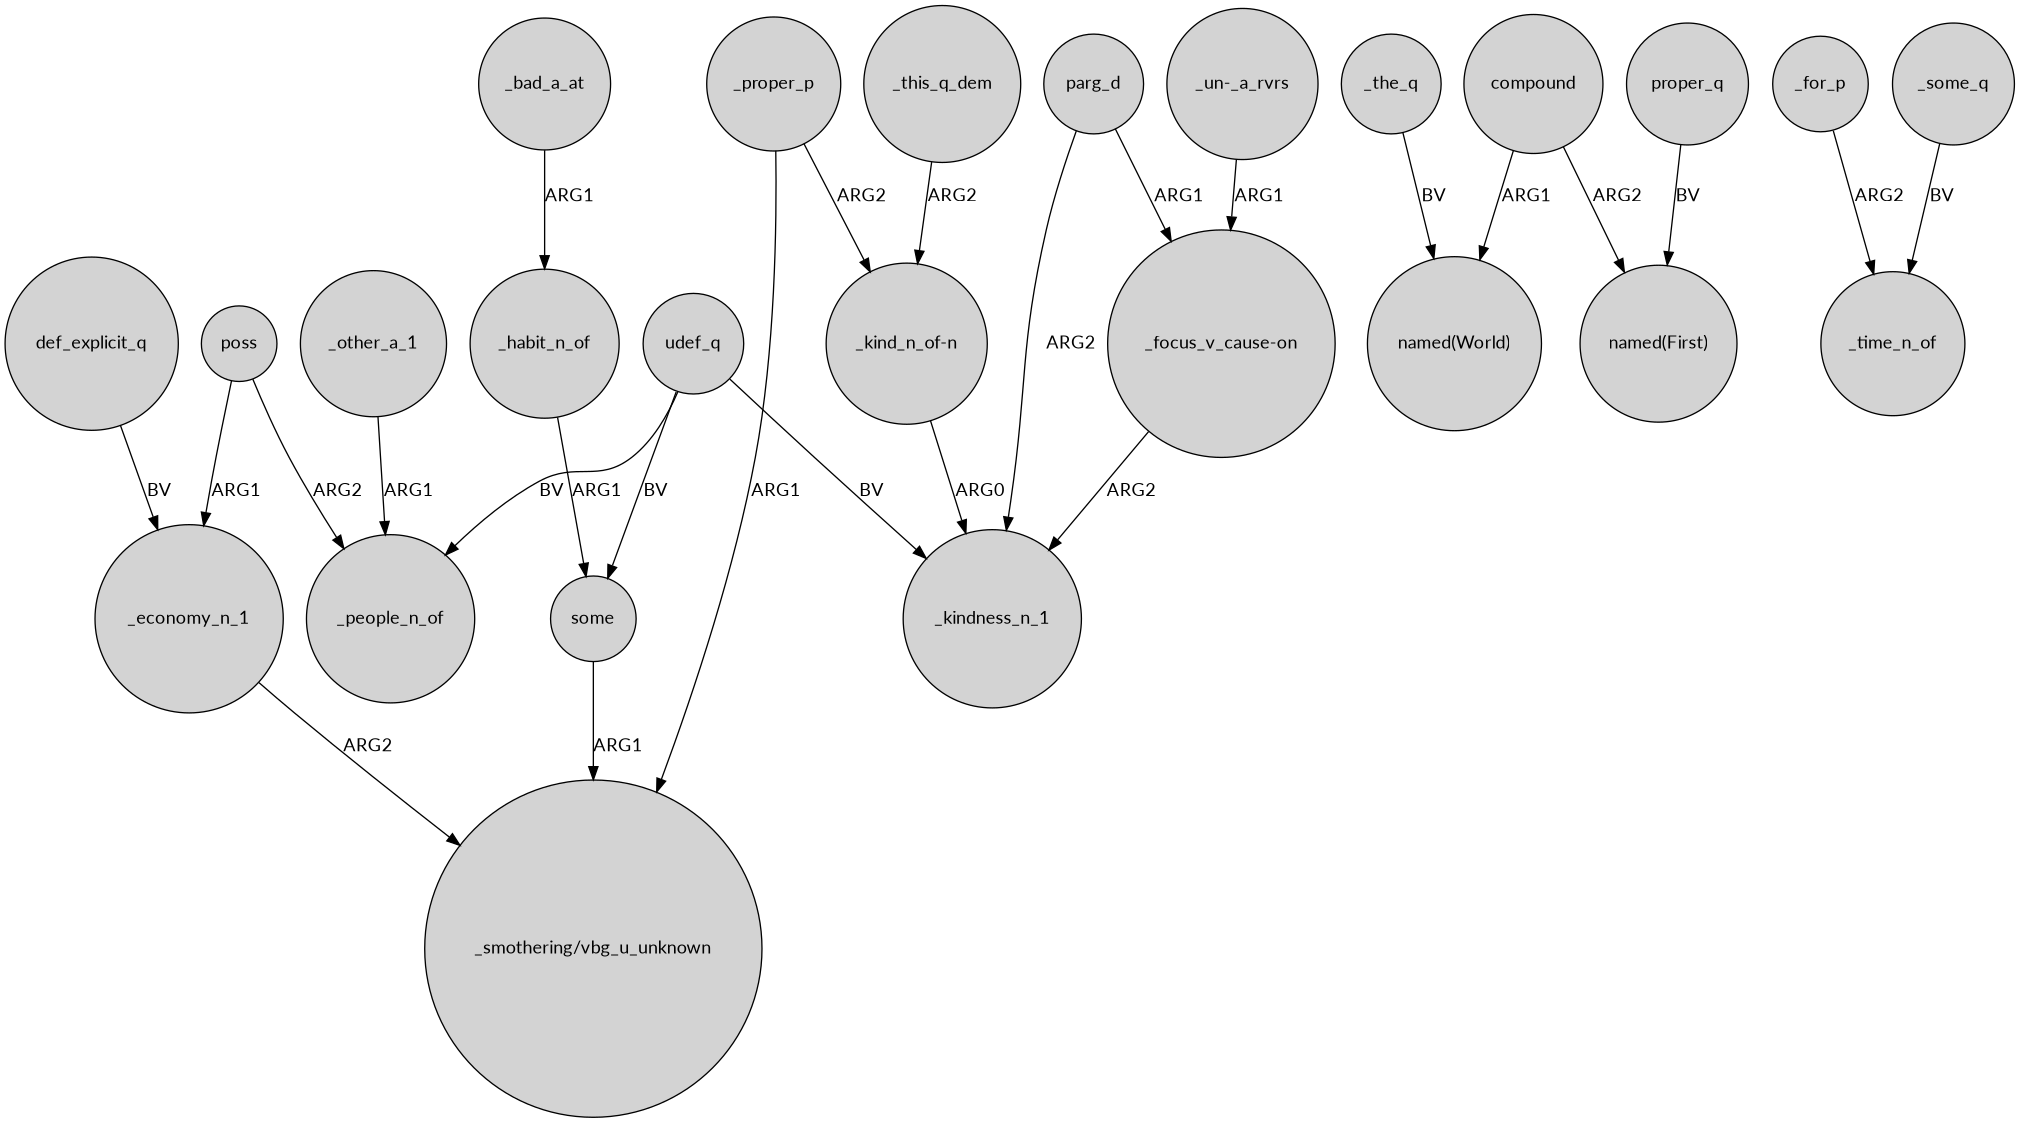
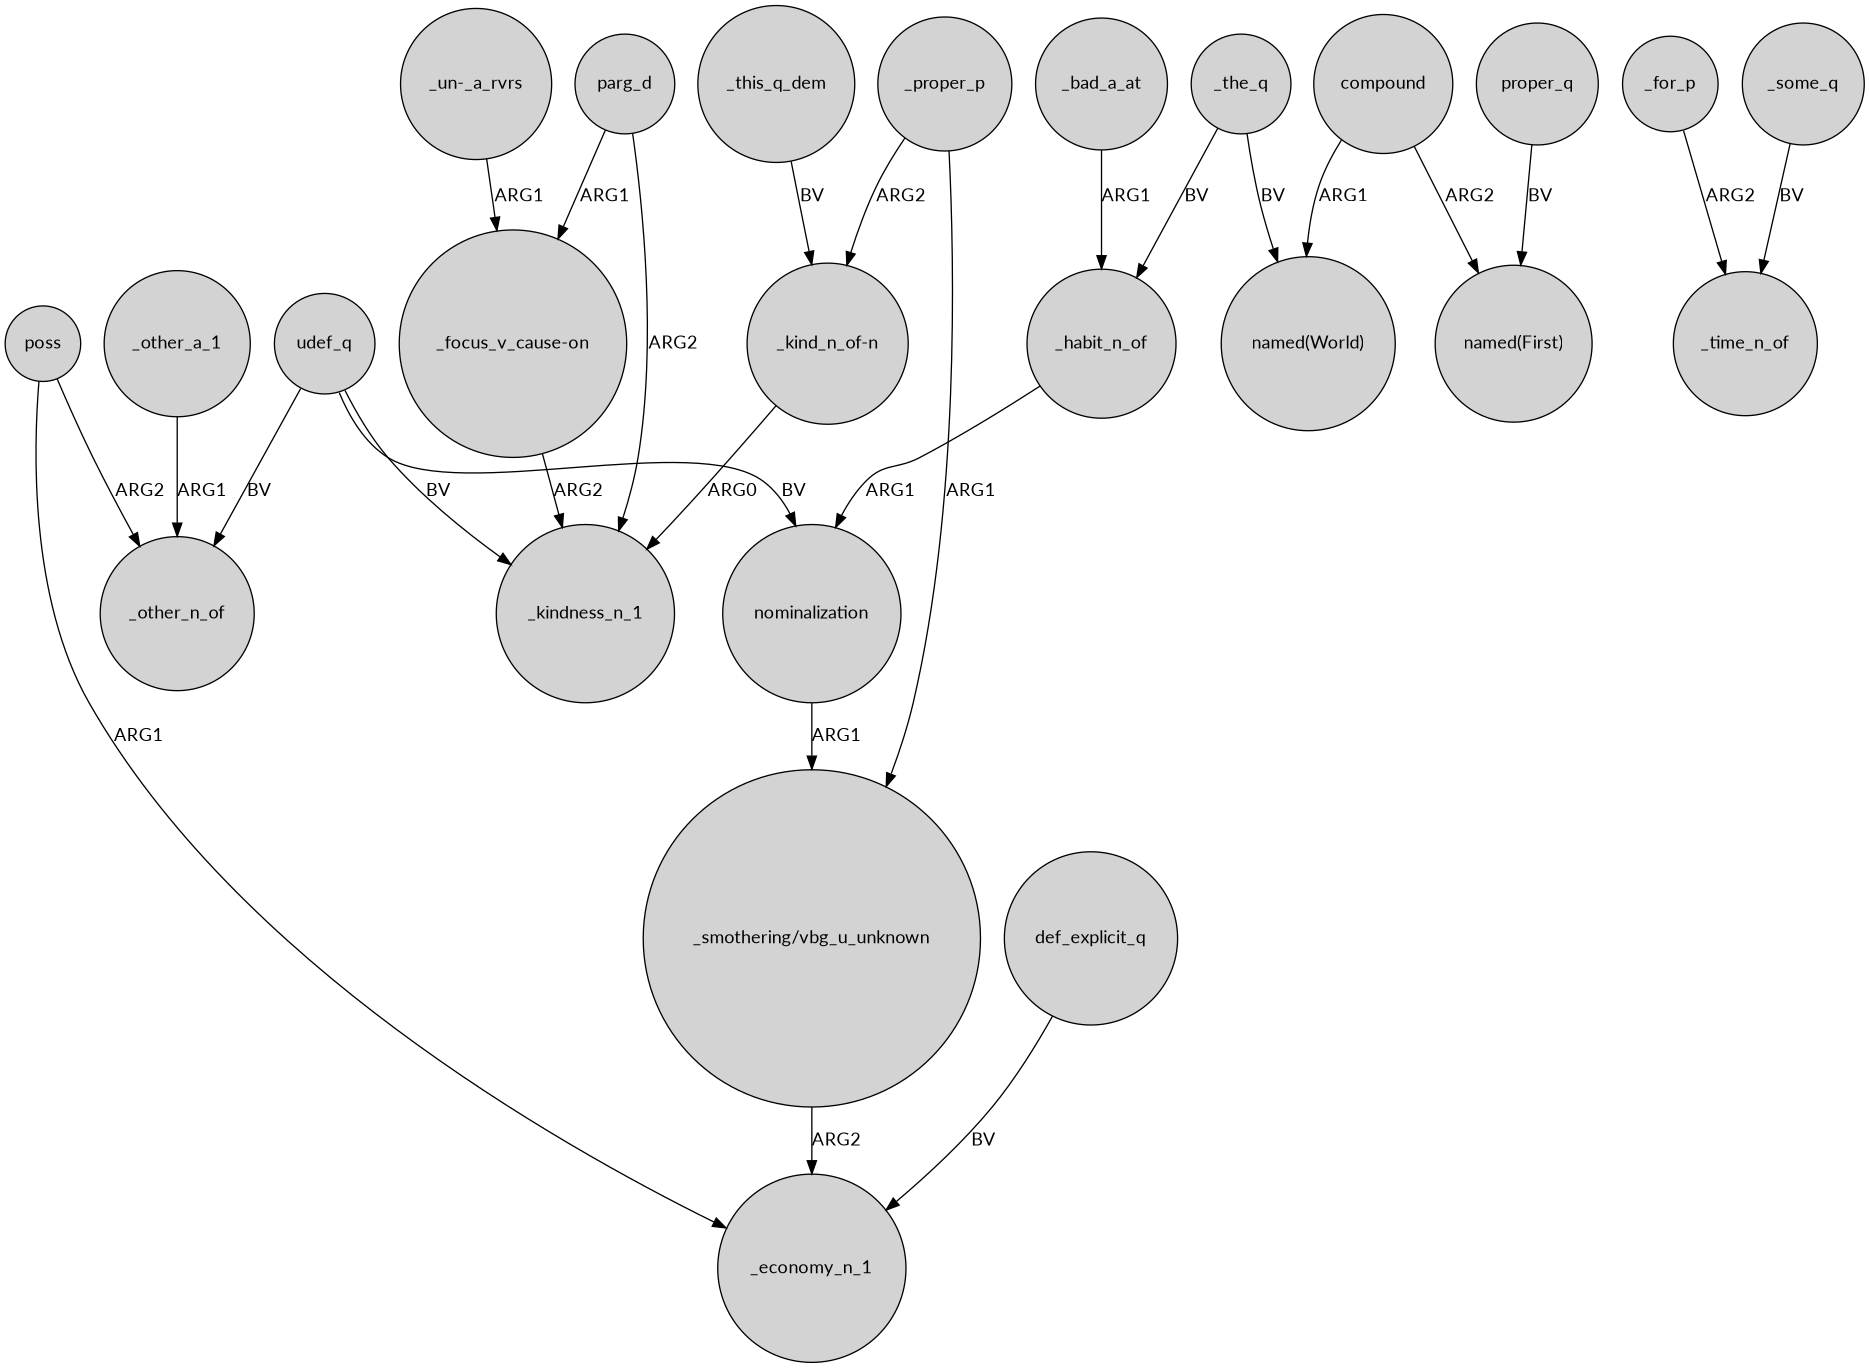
(953, 196) -> (813, 196)
none -> (1180, 197)
(391, 619) -> (177, 614)
(593, 619) -> (812, 614)
(353, 761) -> (812, 1134)
